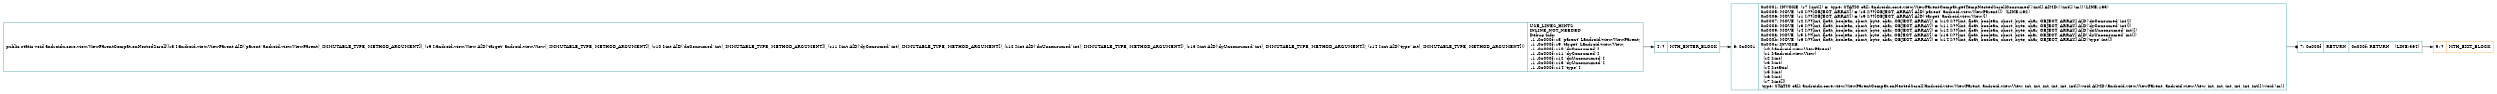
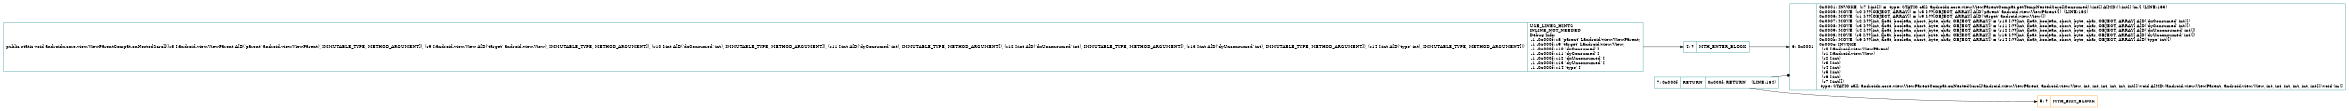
(2291, 47) -> (1779, 76)
(2385, 47) -> (1742, 82)
(1775, 68) -> (1830, 68)
